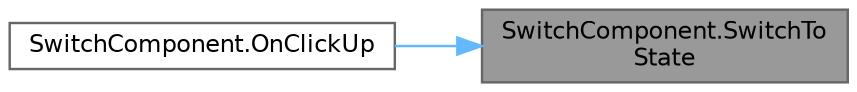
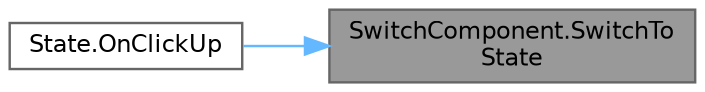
(202, 46) -> (126, 46)
